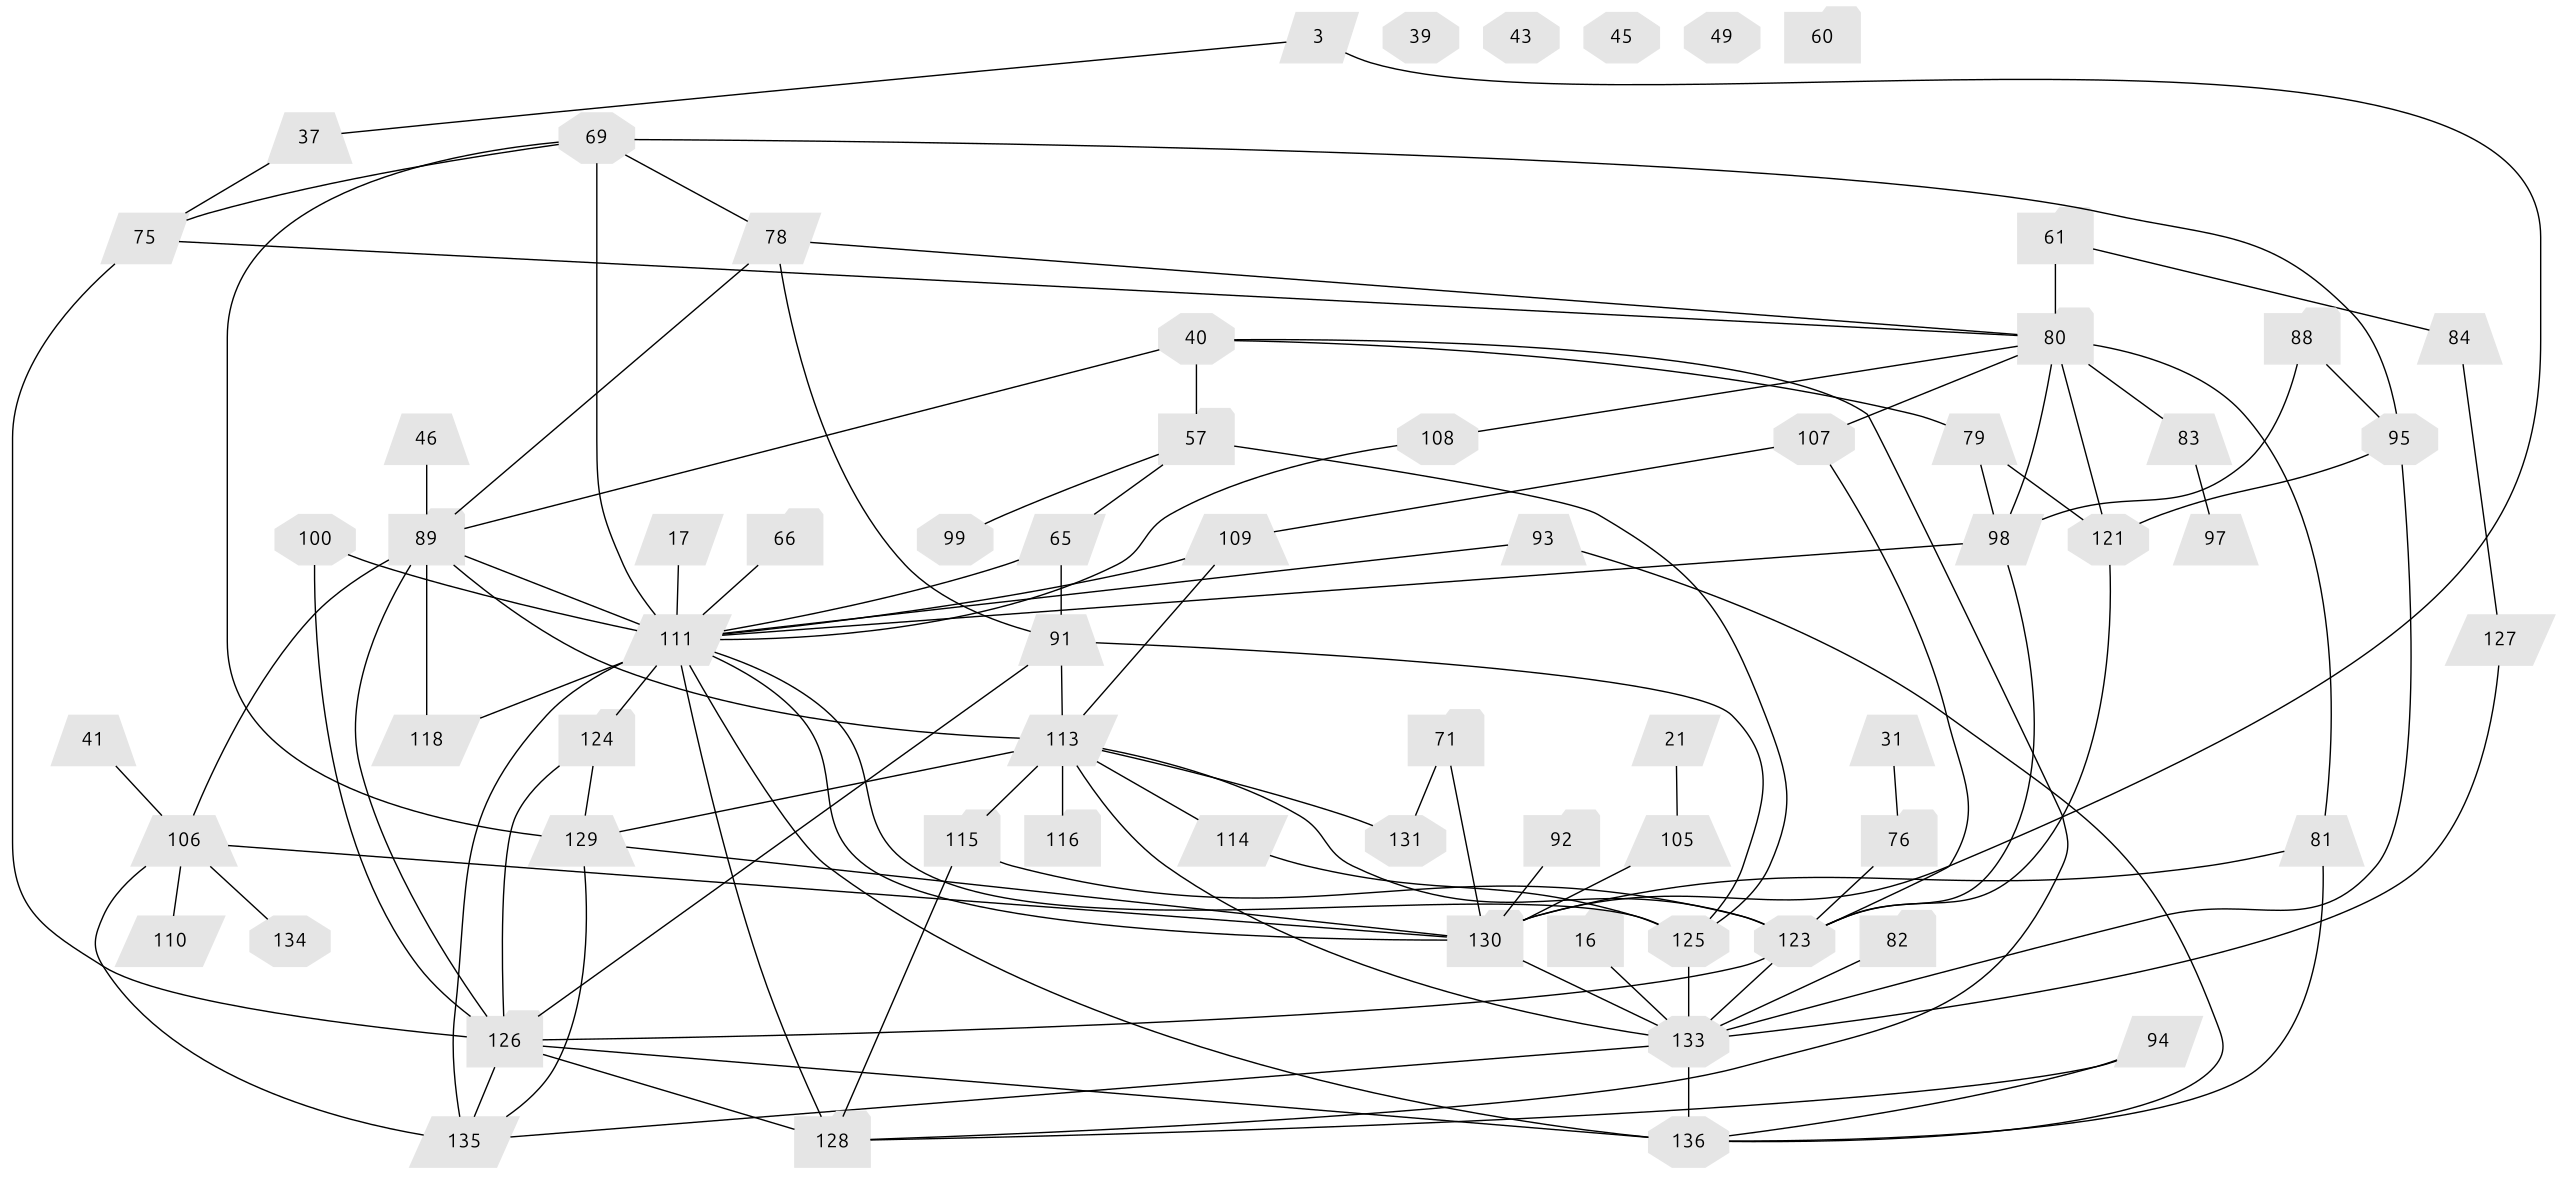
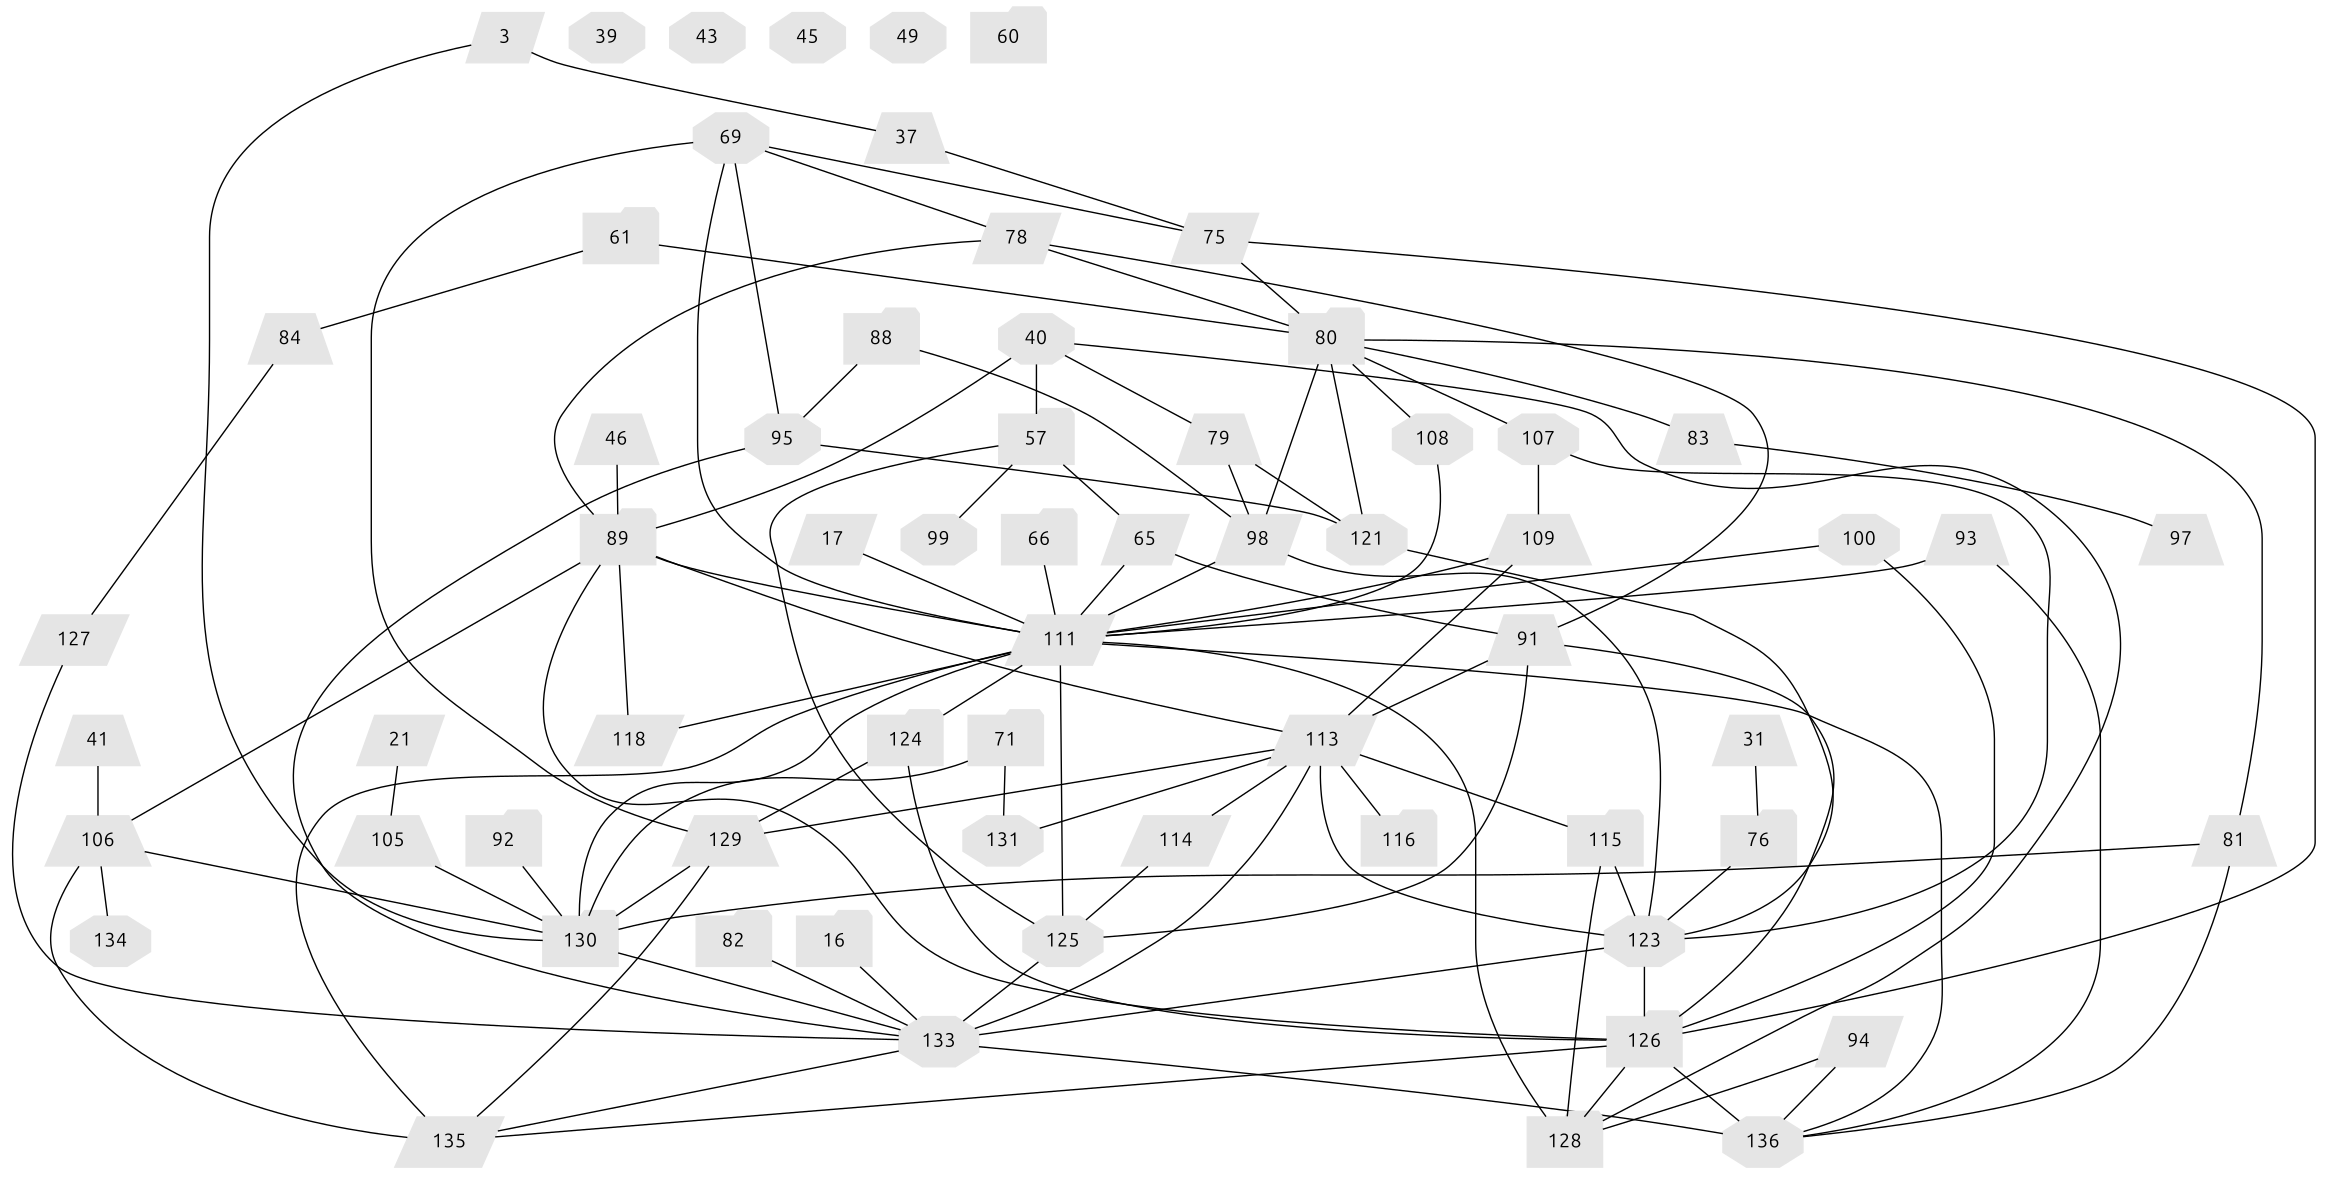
(170, 941) -> none
